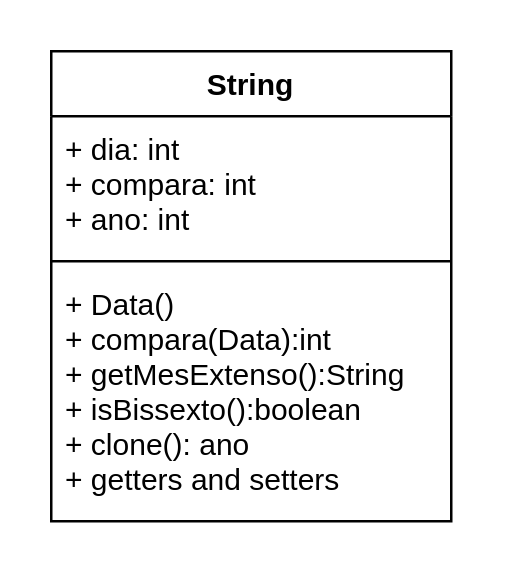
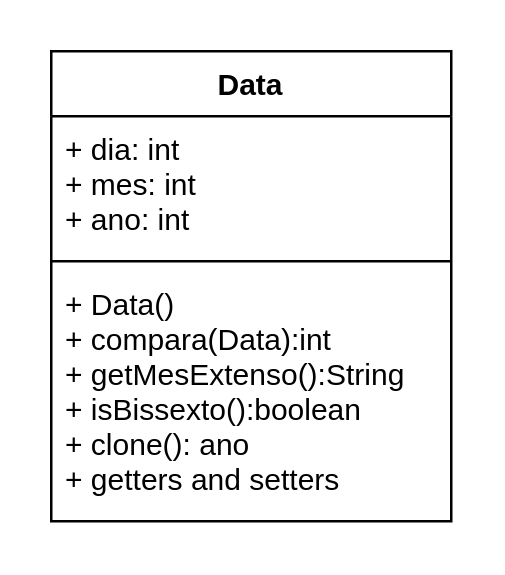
(250, 85) -> (250, 85)
(130, 150) -> (130, 150)
